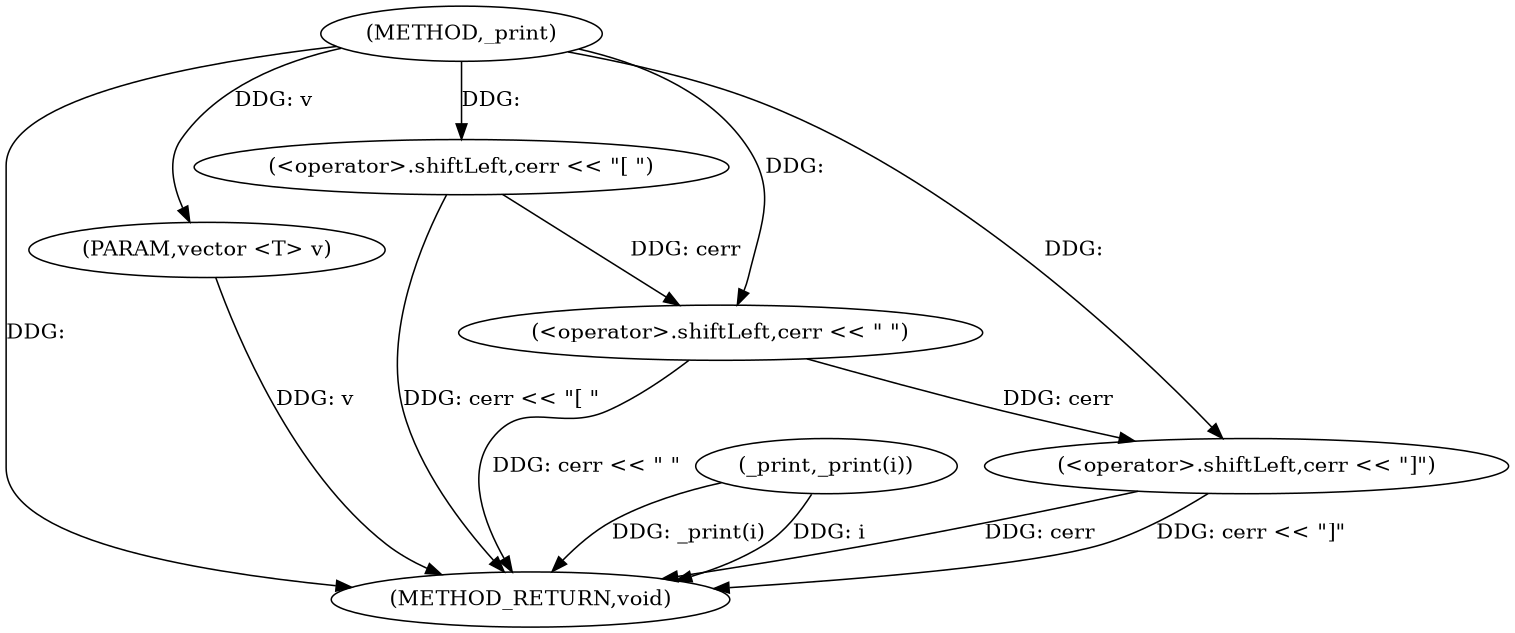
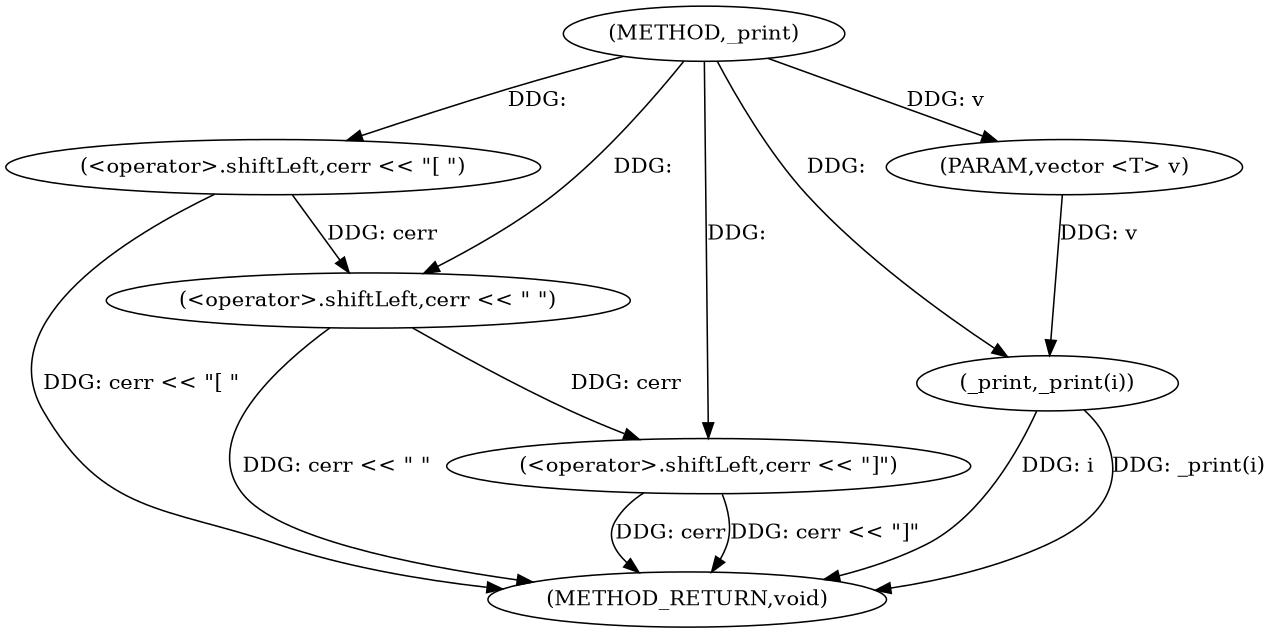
(6, 317) -> (836, 224)
(296, 442) -> (1057, 267)
